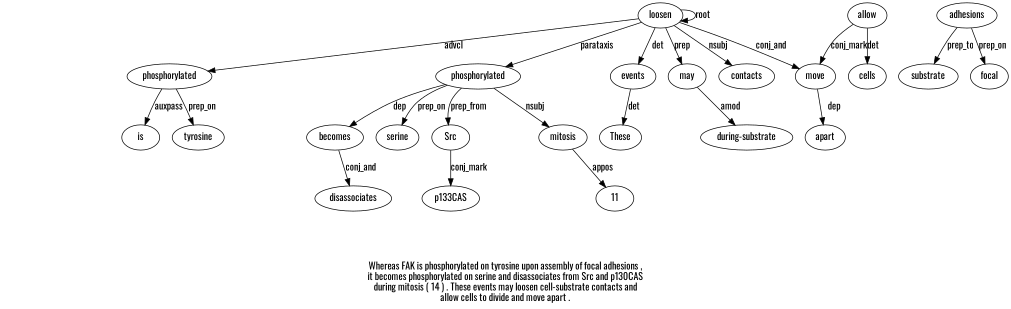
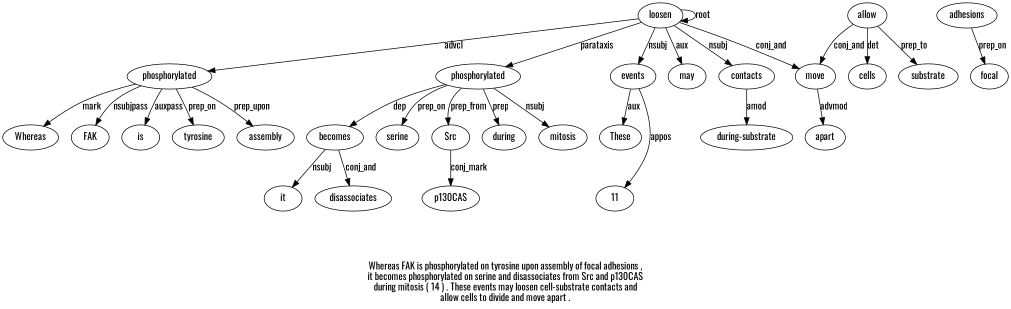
(947, 42) -> (895, 43)
(658, 46) -> (658, 46)
(682, 46) -> (682, 46)
(849, 46) -> (849, 46)
(714, 104) -> (747, 103)
(634, 107) -> (634, 107)
(834, 107) -> (834, 107)
none -> (31, 137)
none -> (90, 137)
none -> (266, 137)
none -> (504, 137)
(587, 166) -> (650, 137)
none -> (283, 198)
(451, 198) -> (451, 198)
